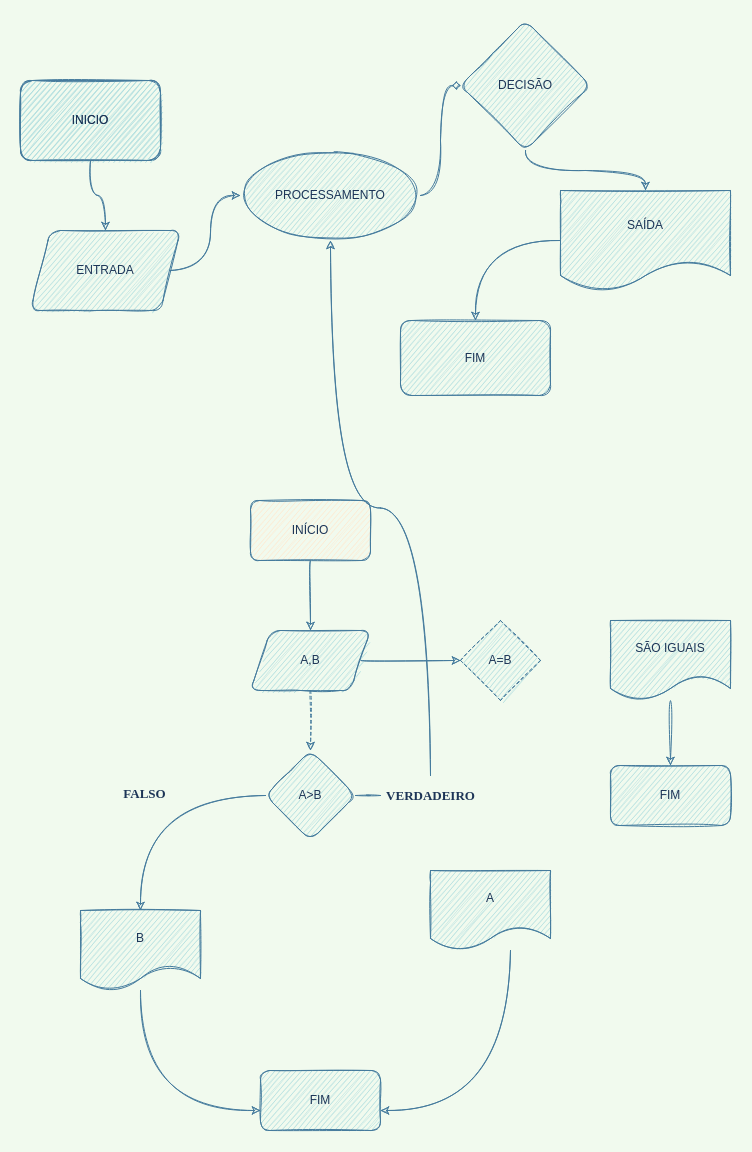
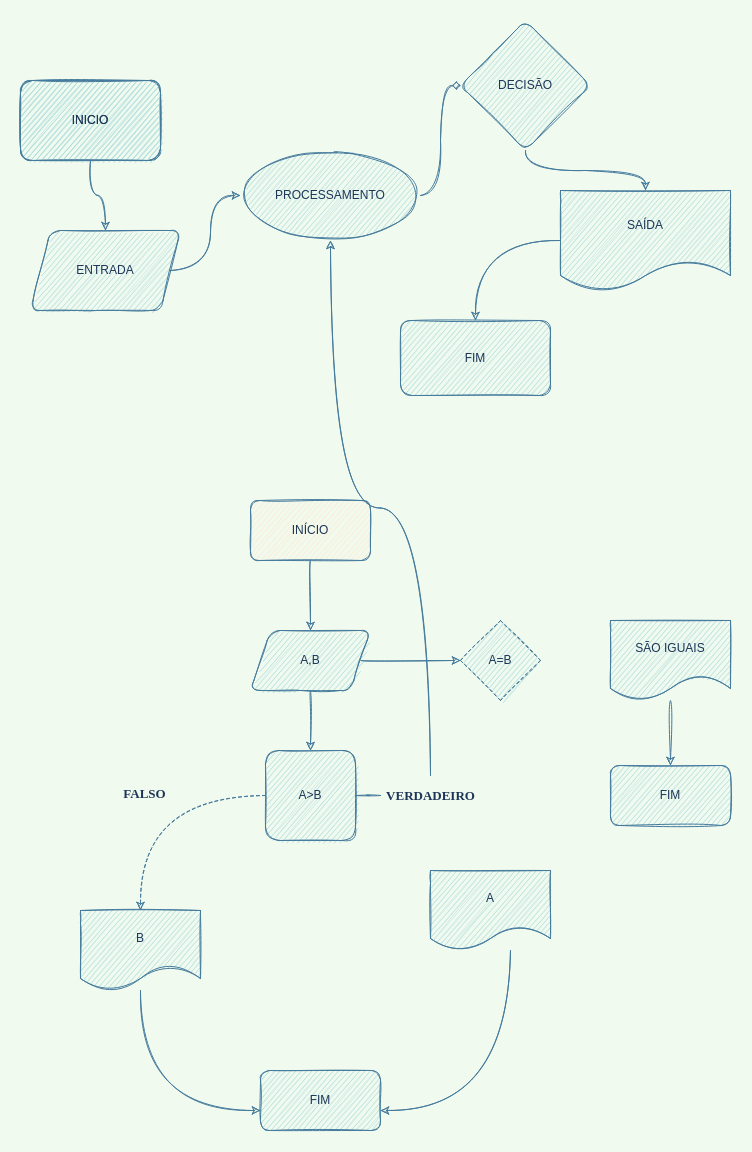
(311, 720) -> (311, 720)
(311, 796) -> (311, 796)
(177, 819) -> (177, 819)
